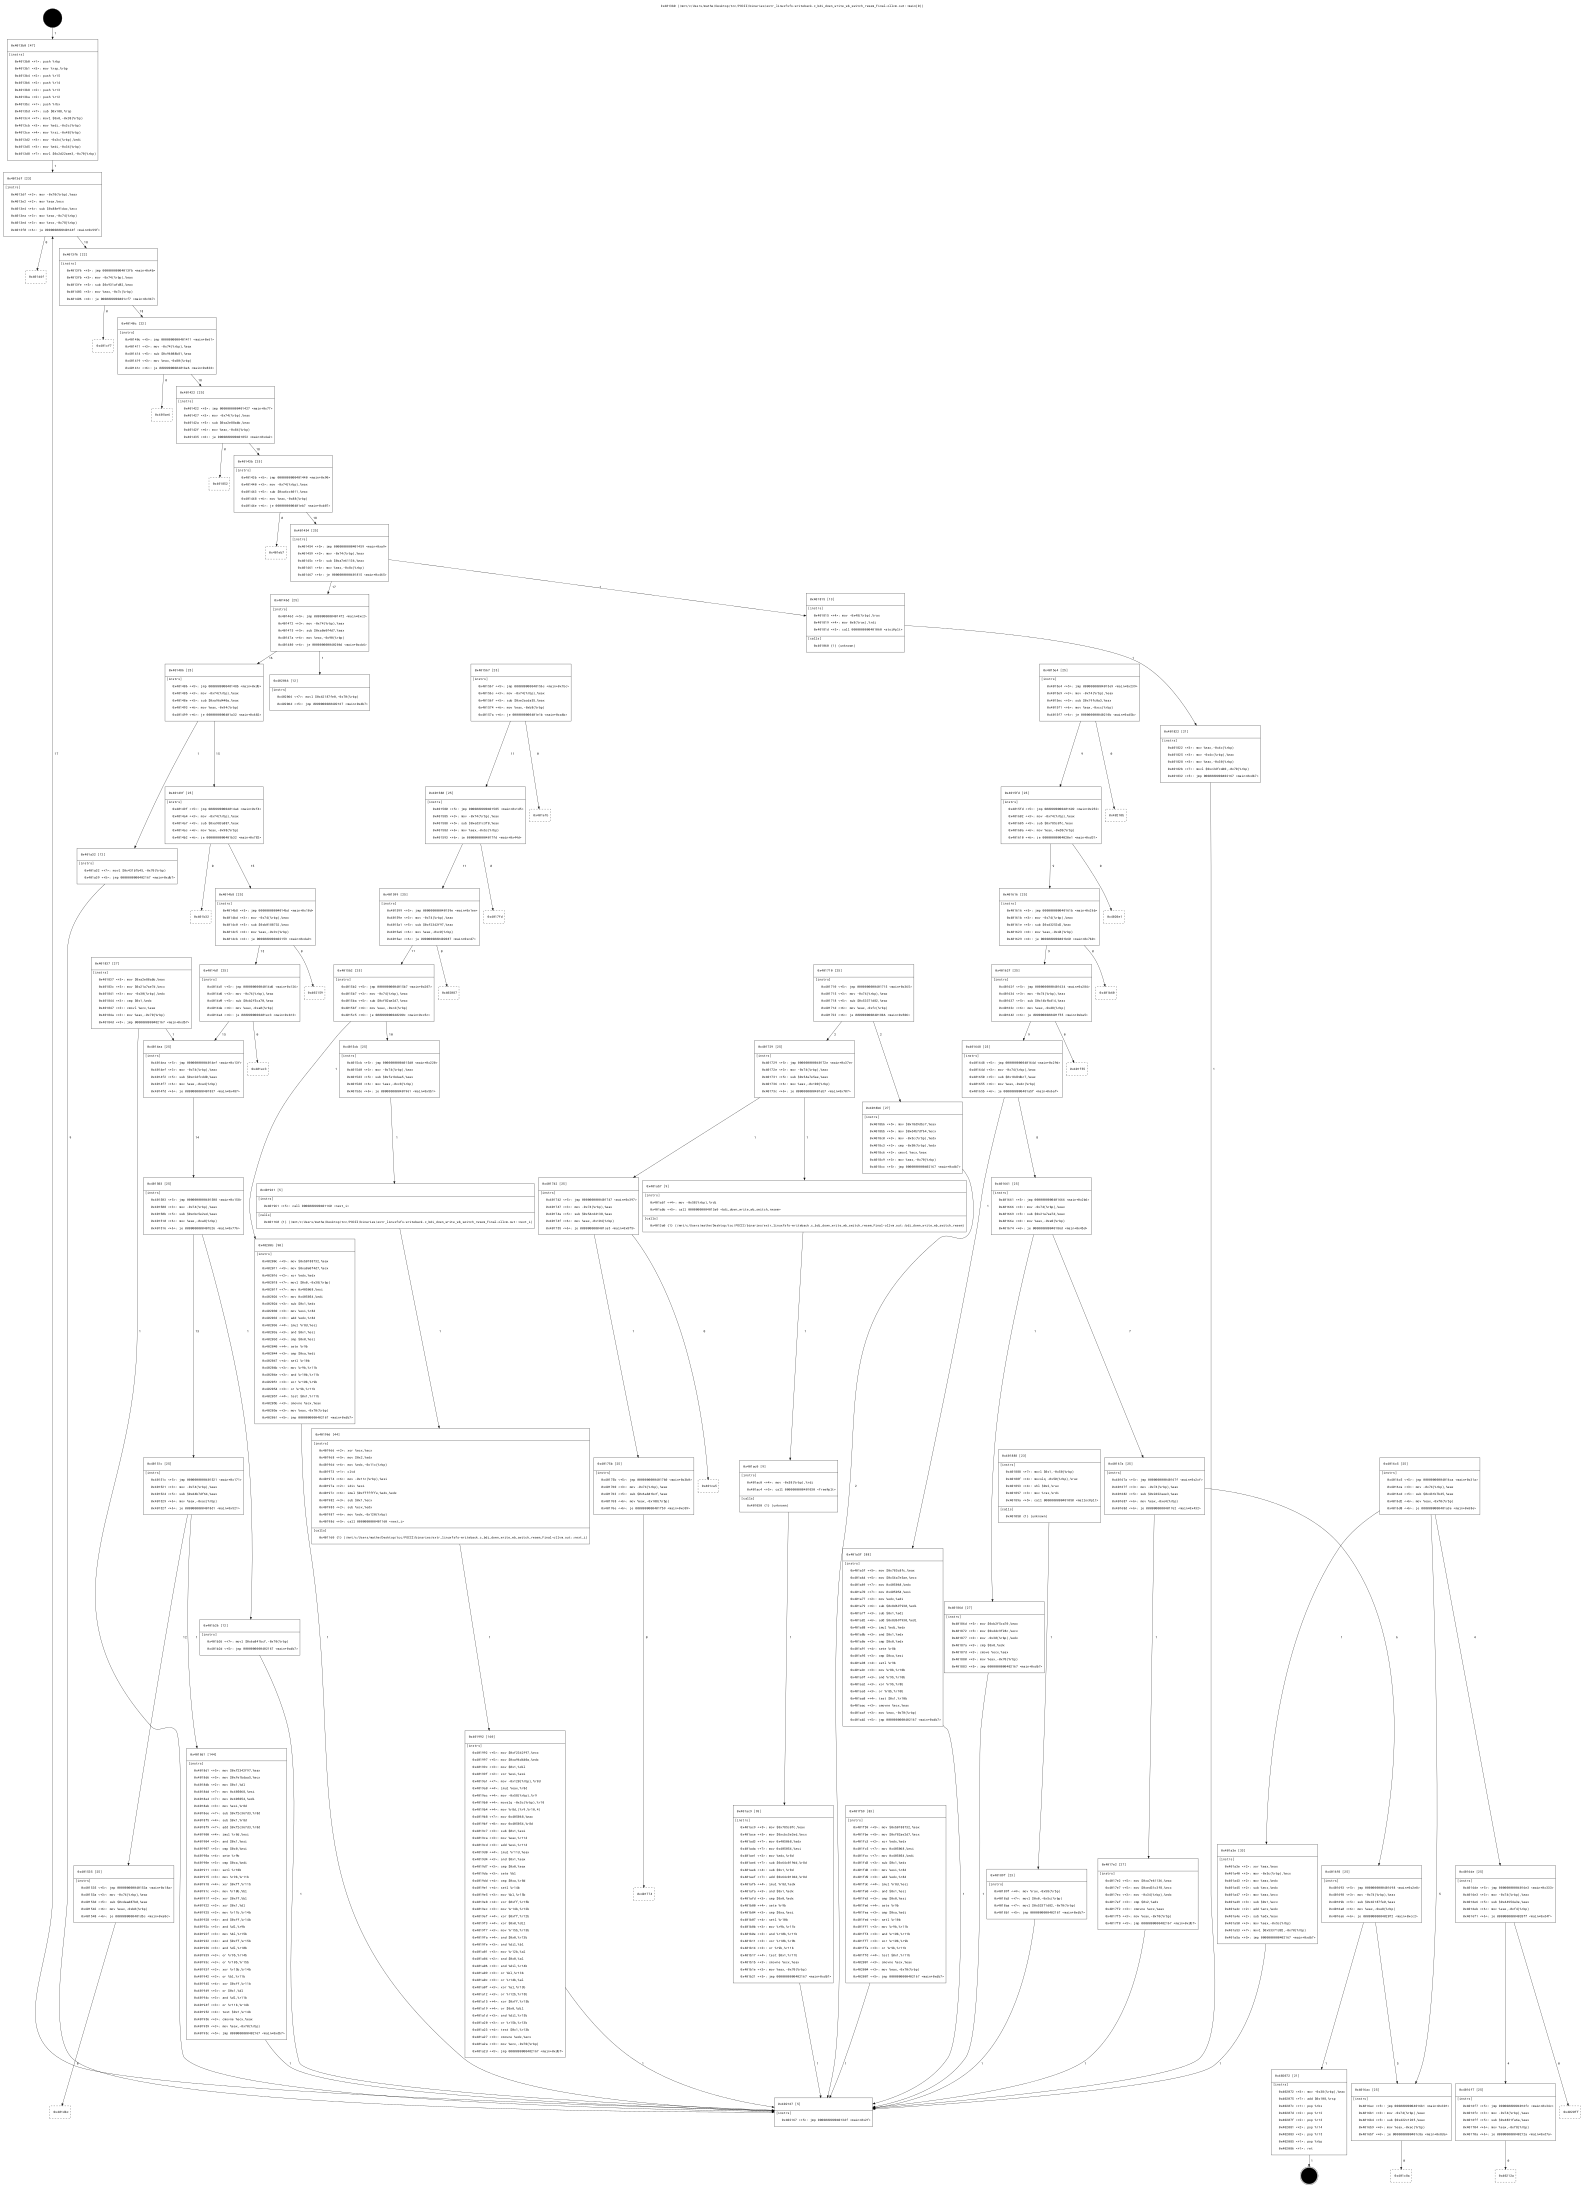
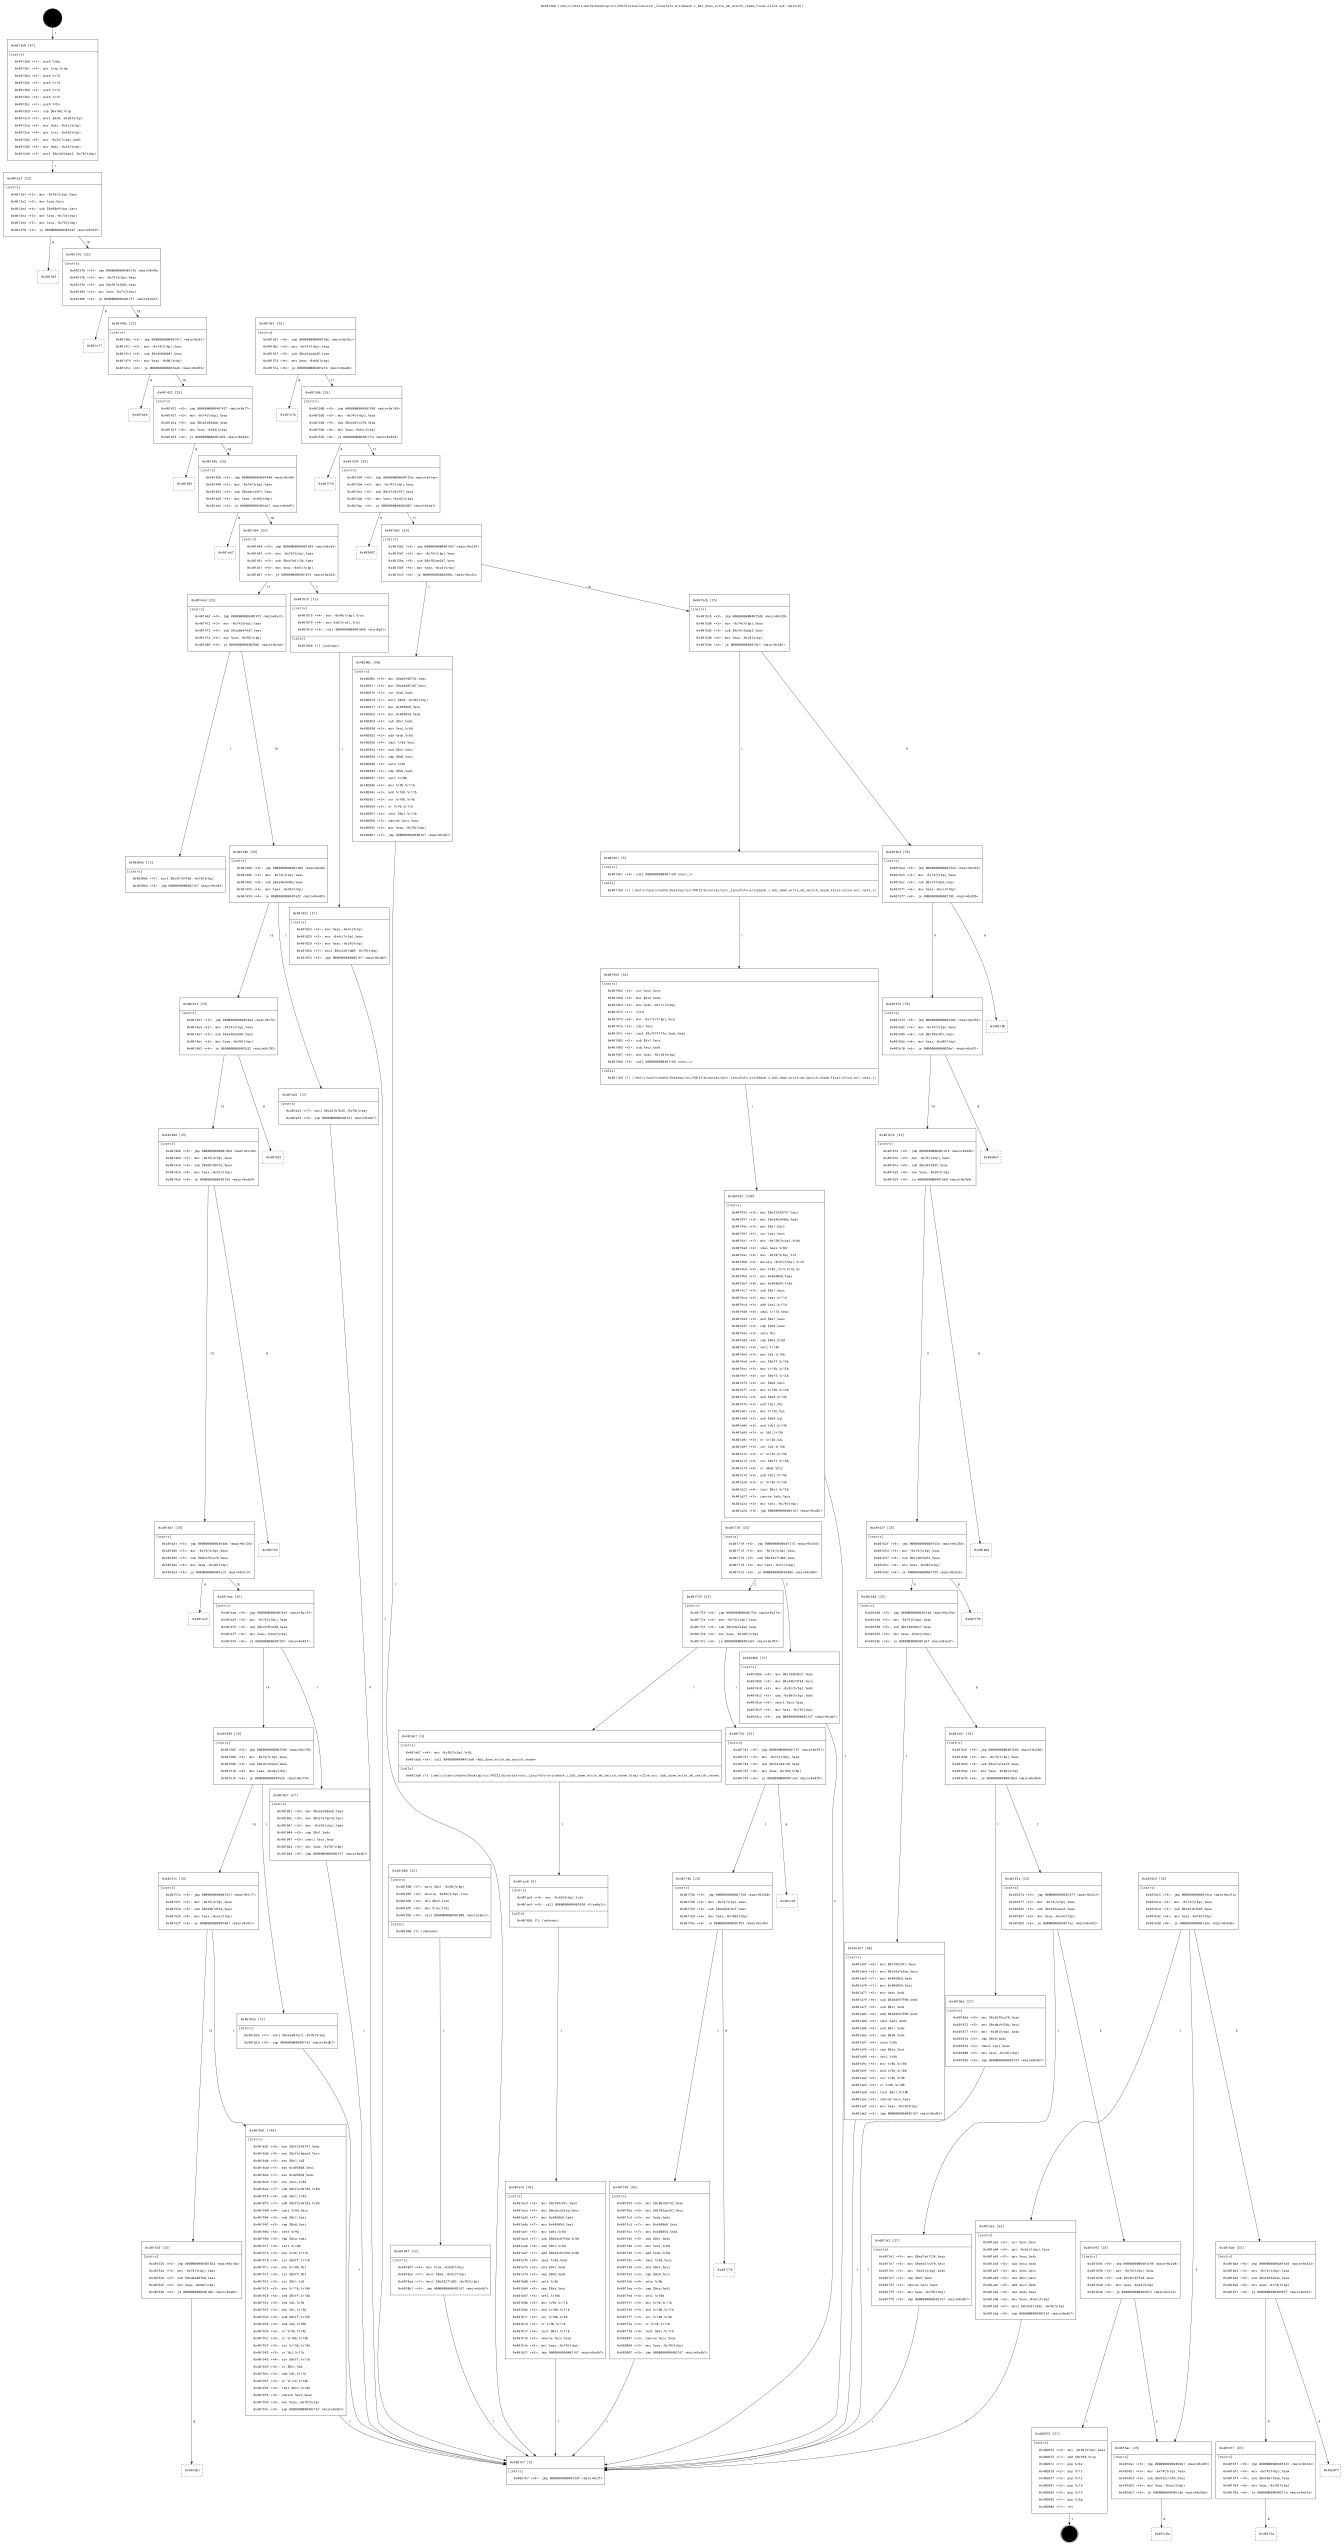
none -> (835, 748)
(1053, 866) -> (932, 1107)
(169, 1034) -> (312, 1714)
(53, 1513) -> none
none -> (696, 2054)
